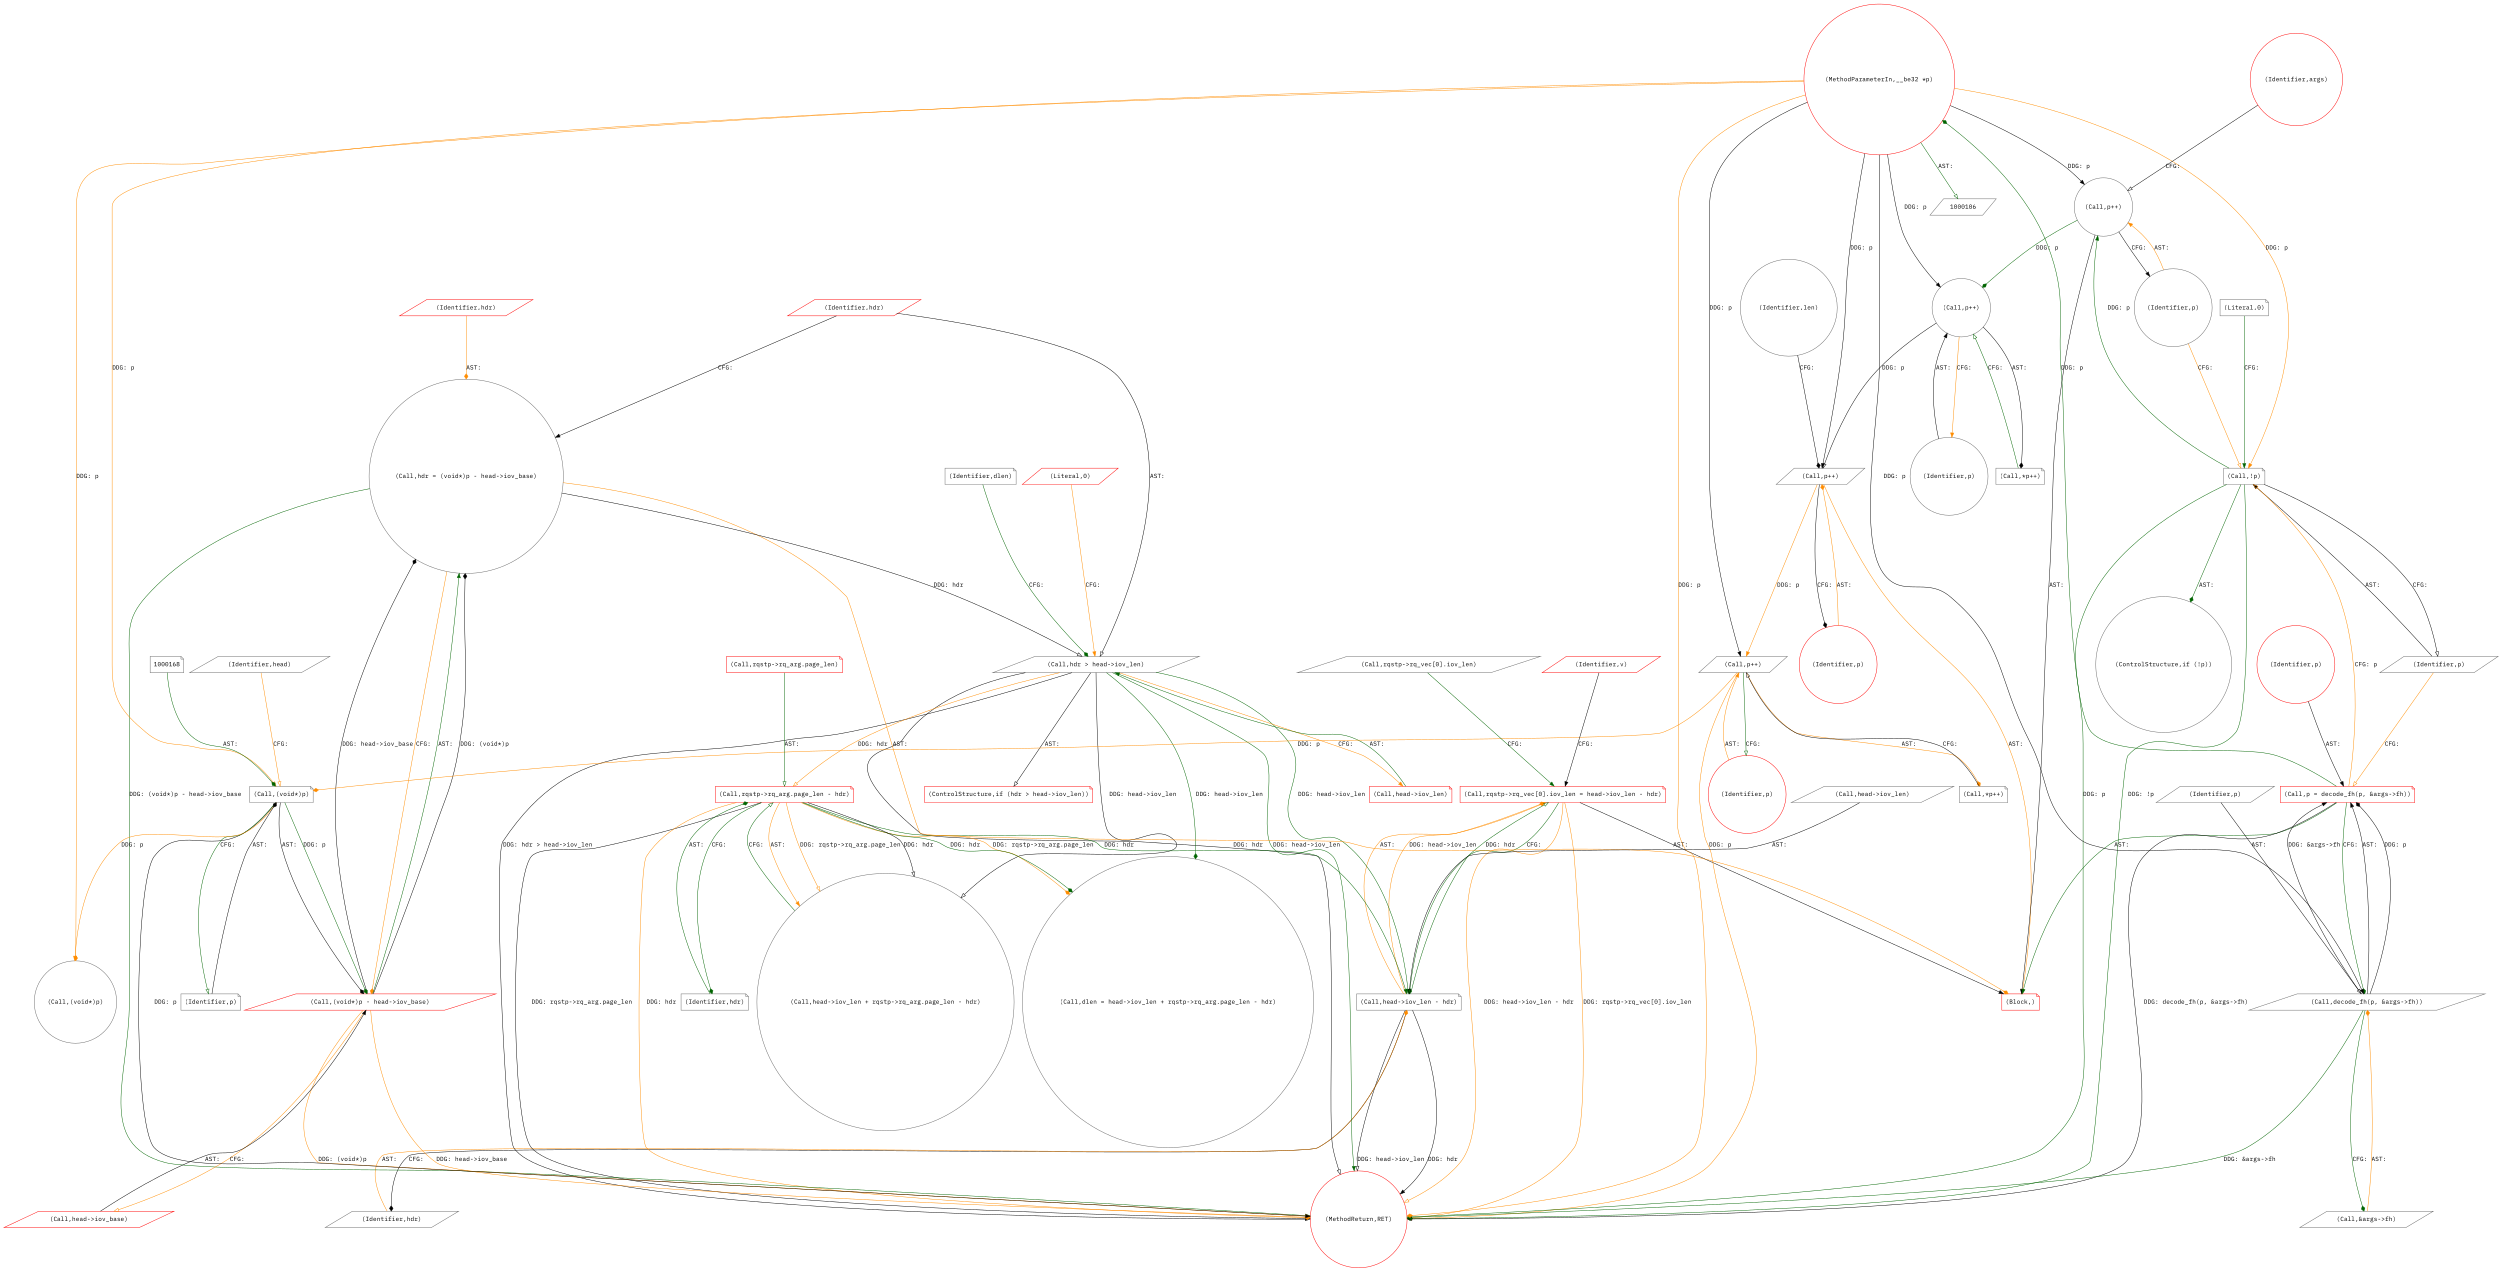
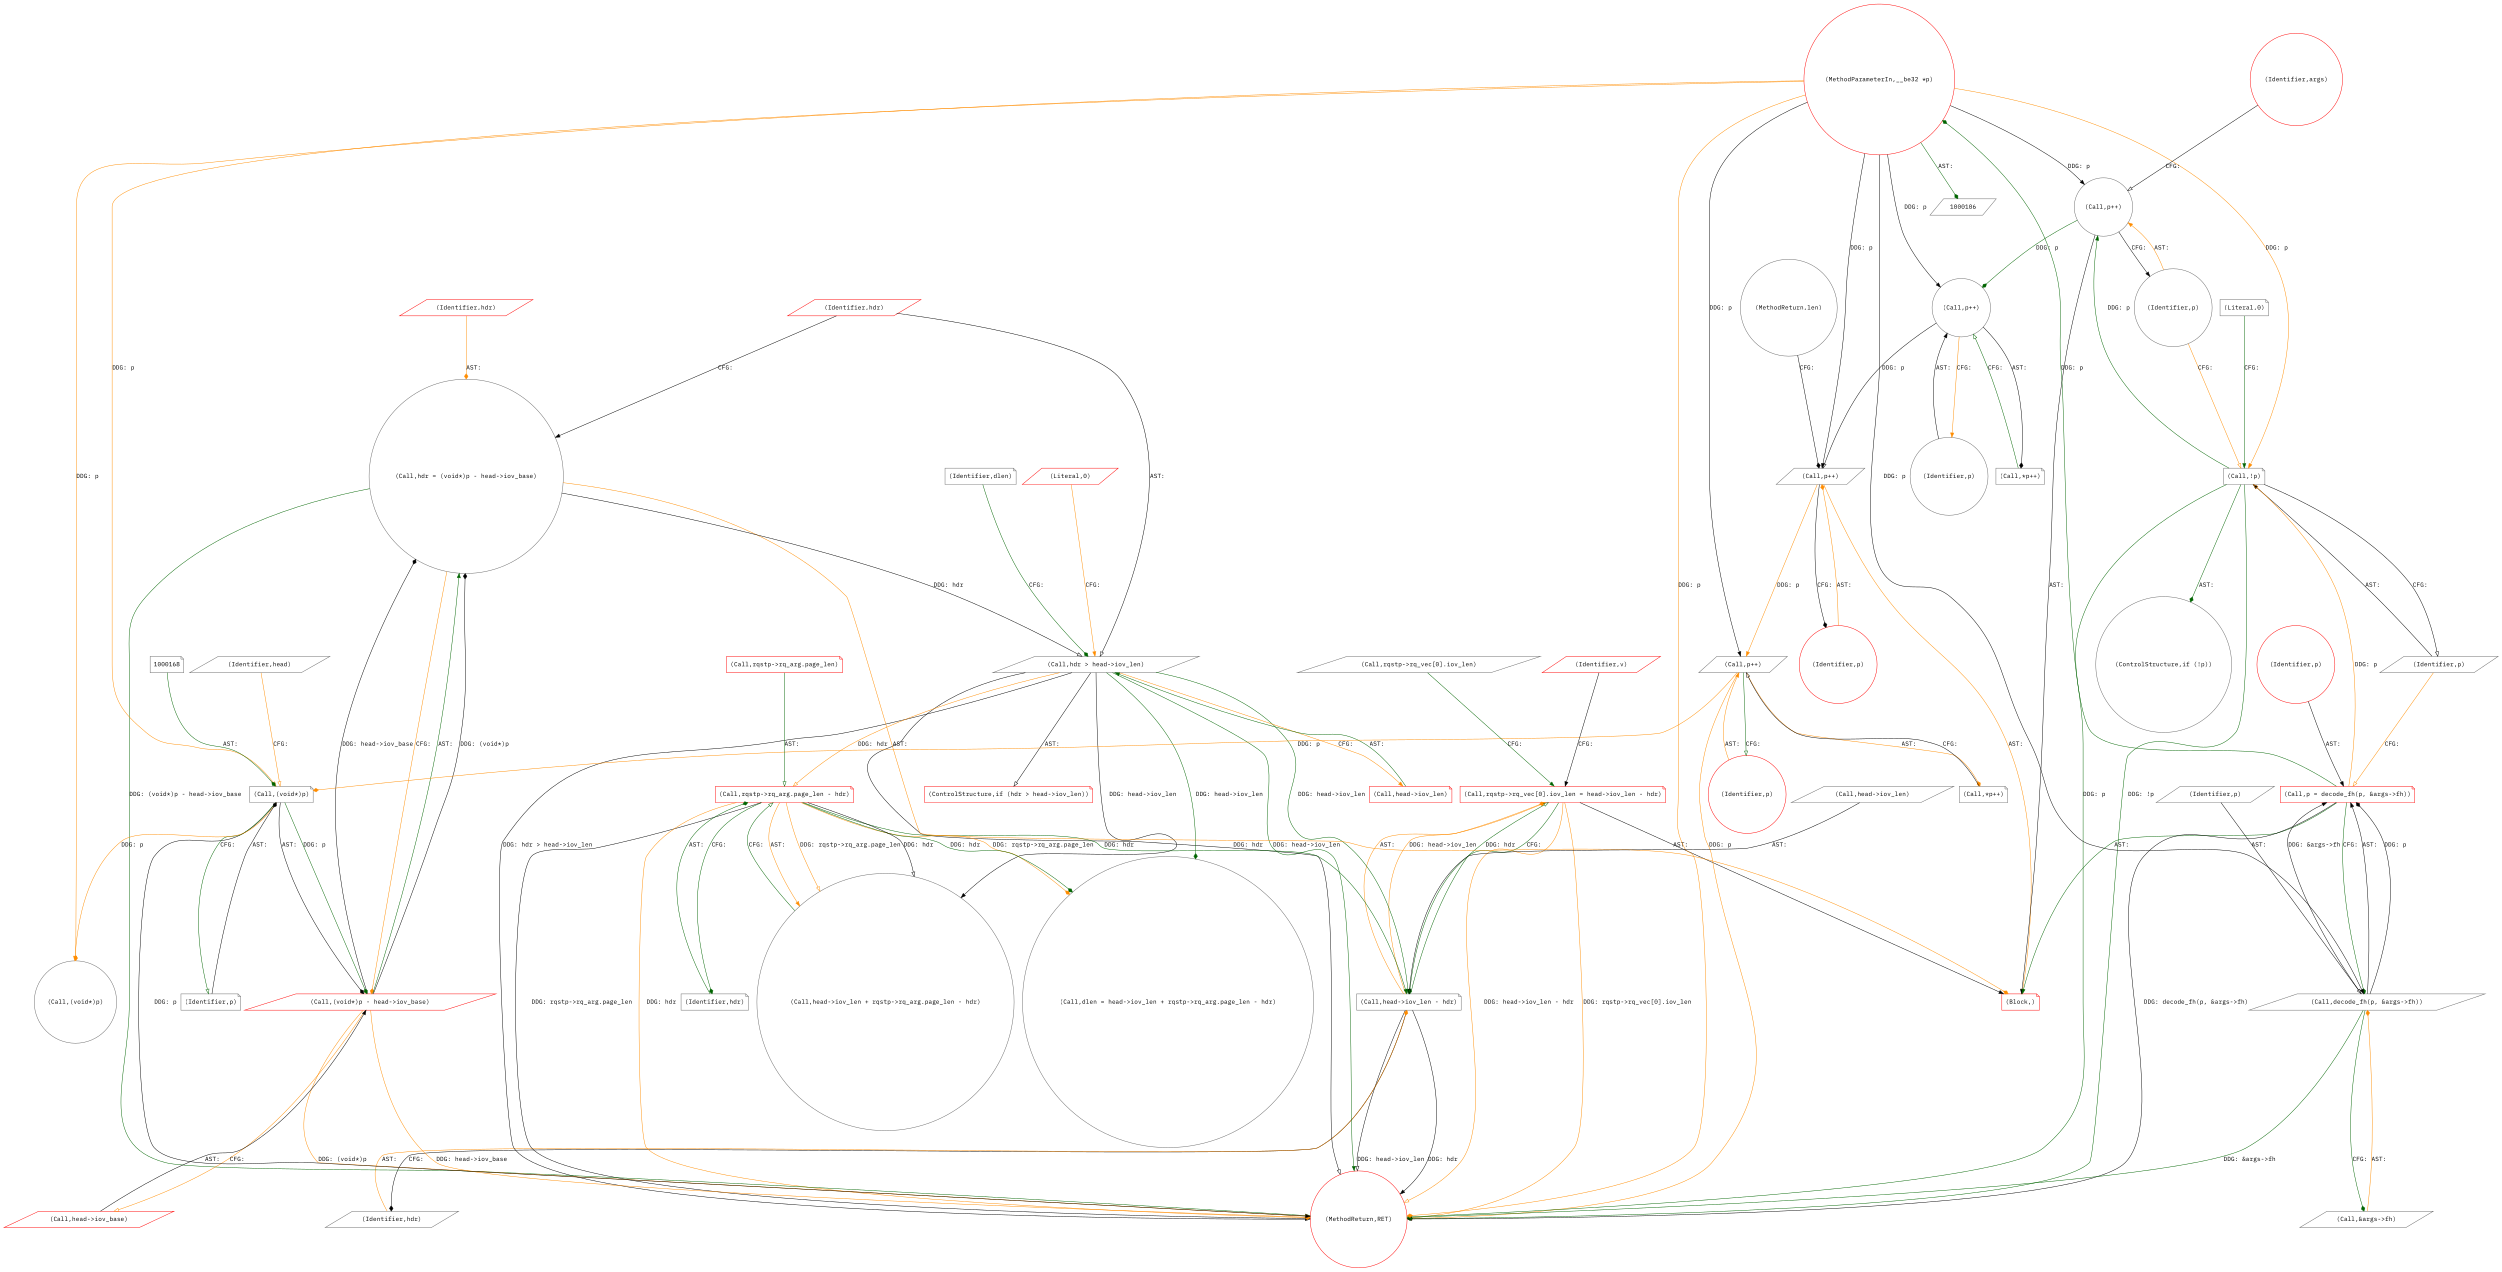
(1938, 168) -> (1938, 168)
(1789, 308) -> (1789, 308)
(2366, 665) -> (2366, 665)
(1165, 835) -> (1165, 835)
